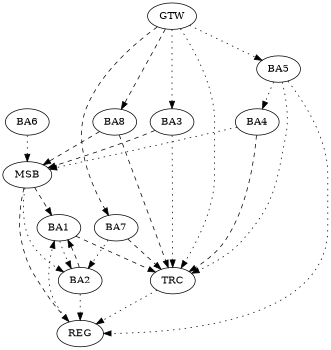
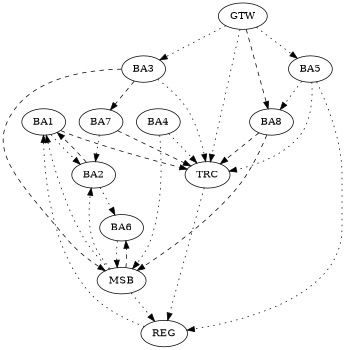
(269, 92) -> (293, 93)
(87, 107) -> (125, 93)
(41, 198) -> (70, 210)
(241, 209) -> (180, 146)
(26, 257) -> (140, 304)
none -> (127, 258)
(80, 304) -> (106, 198)
